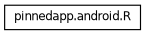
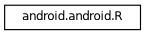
(73, 17) -> (73, 17)
